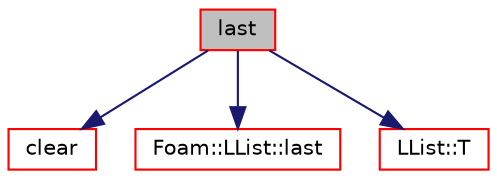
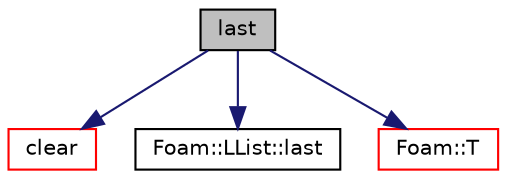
(238, 30) -> (238, 30)
(238, 149) -> (238, 149)
(434, 149) -> (438, 149)
